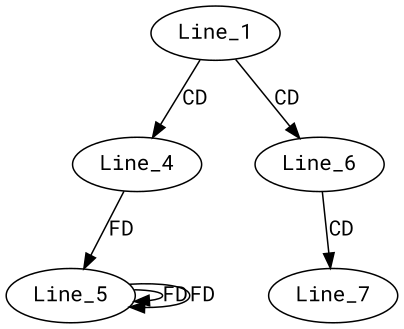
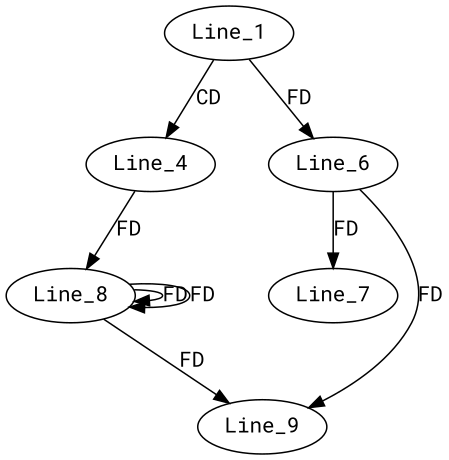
(287, 99) -> (299, 99)
(341, 230) -> (346, 230)
(71, 296) -> (71, 296)
none -> (262, 427)
